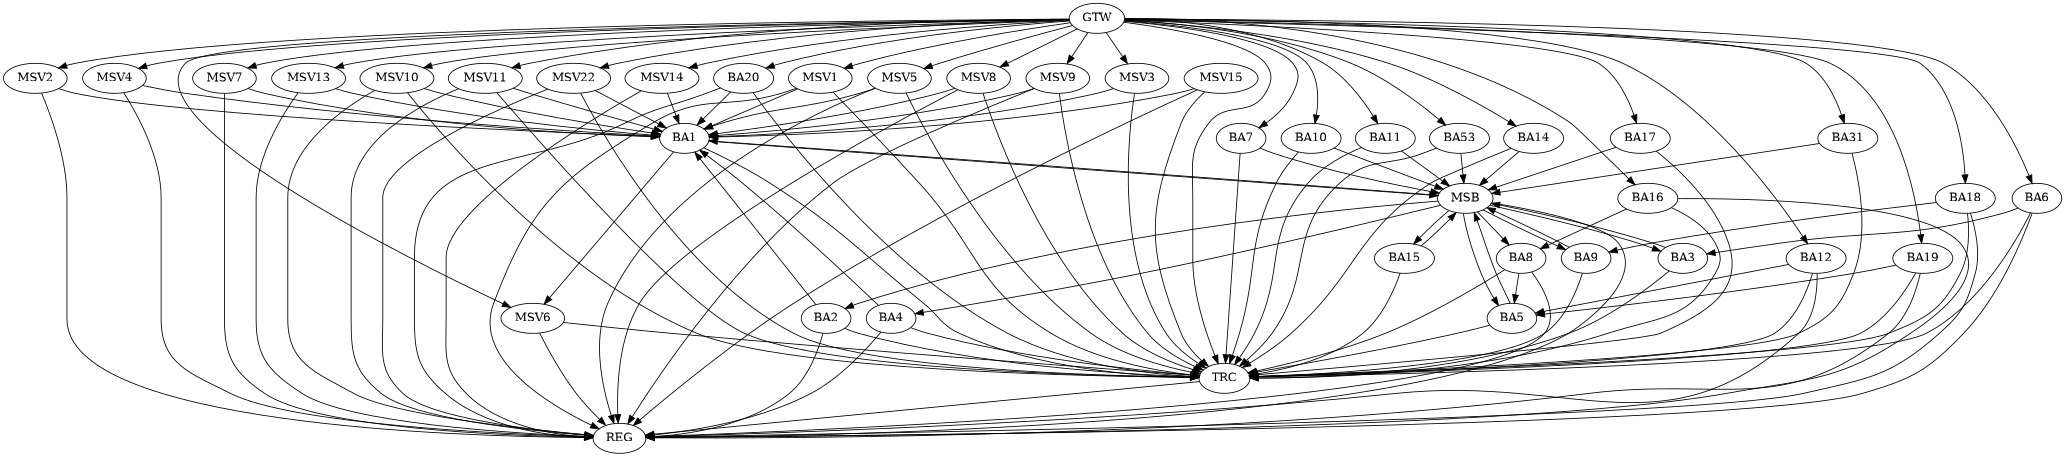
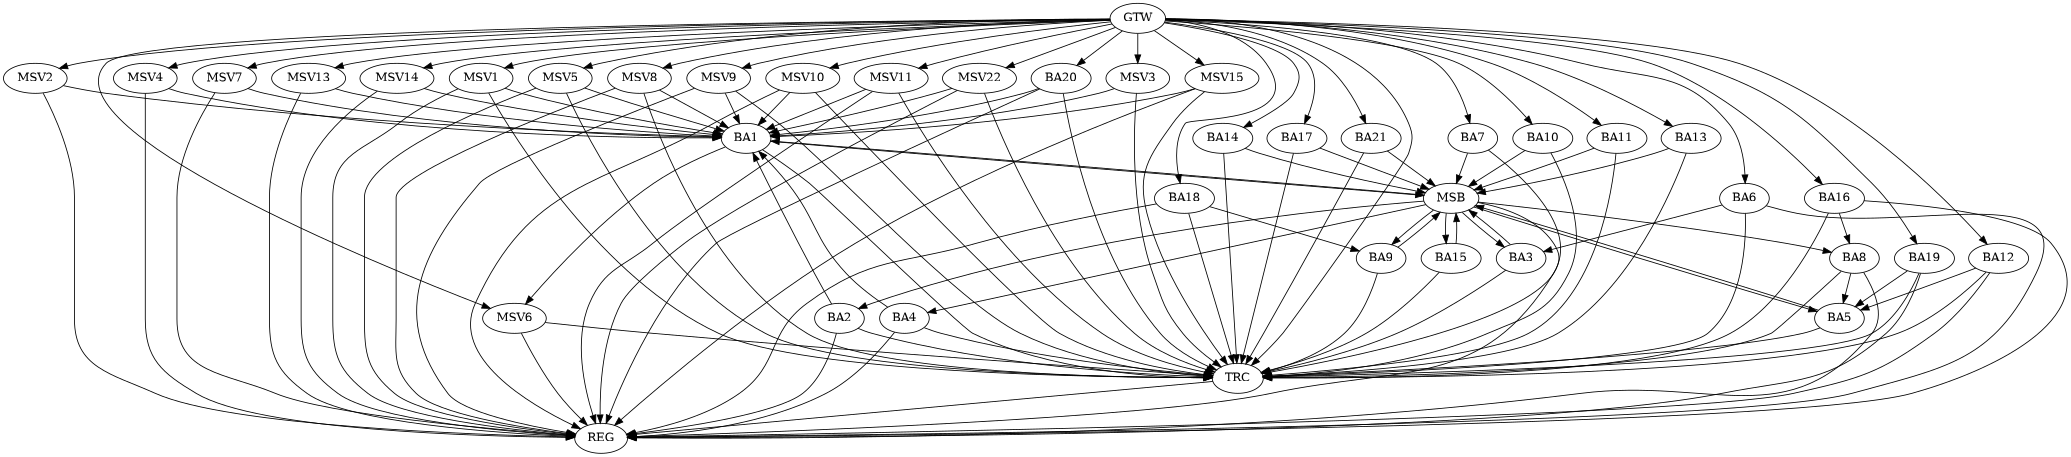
none -> (1176, 45)
(1459, 138) -> (1691, 138)
(1848, 138) -> (1371, 138)
